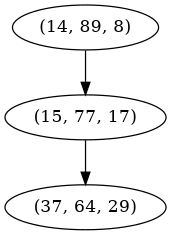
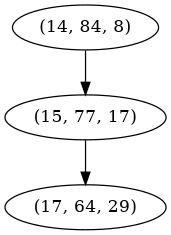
(86, 27) -> (86, 27)
(86, 207) -> (86, 207)
